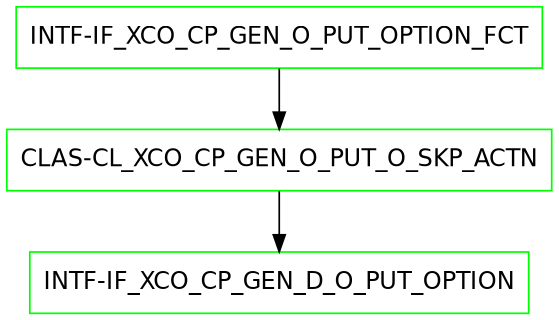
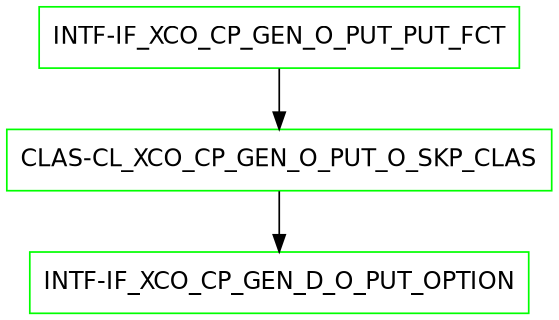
(279, 37) -> (279, 37)
(279, 160) -> (279, 160)
